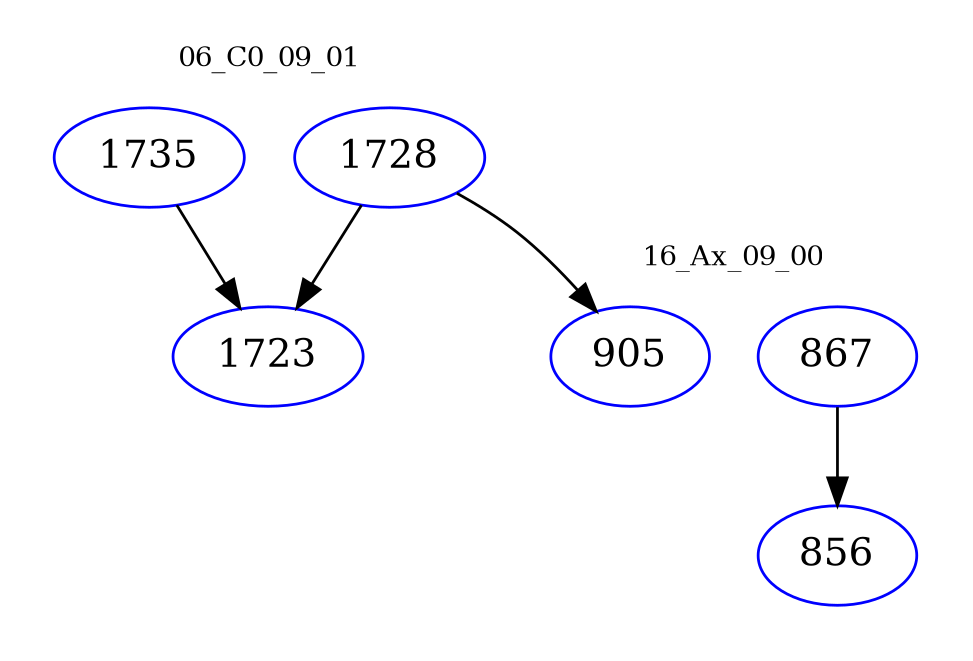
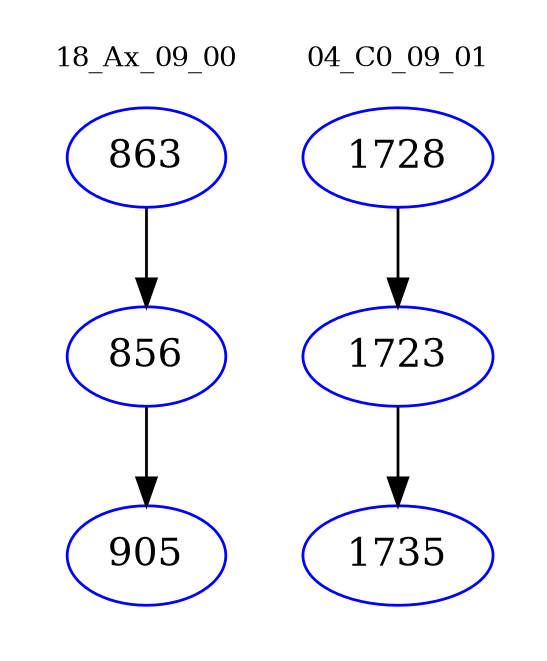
(269, 59) -> (398, 59)
(201, 245) -> (398, 442)
(545, 257) -> (146, 442)
(734, 258) -> (146, 59)
(837, 357) -> (146, 158)
